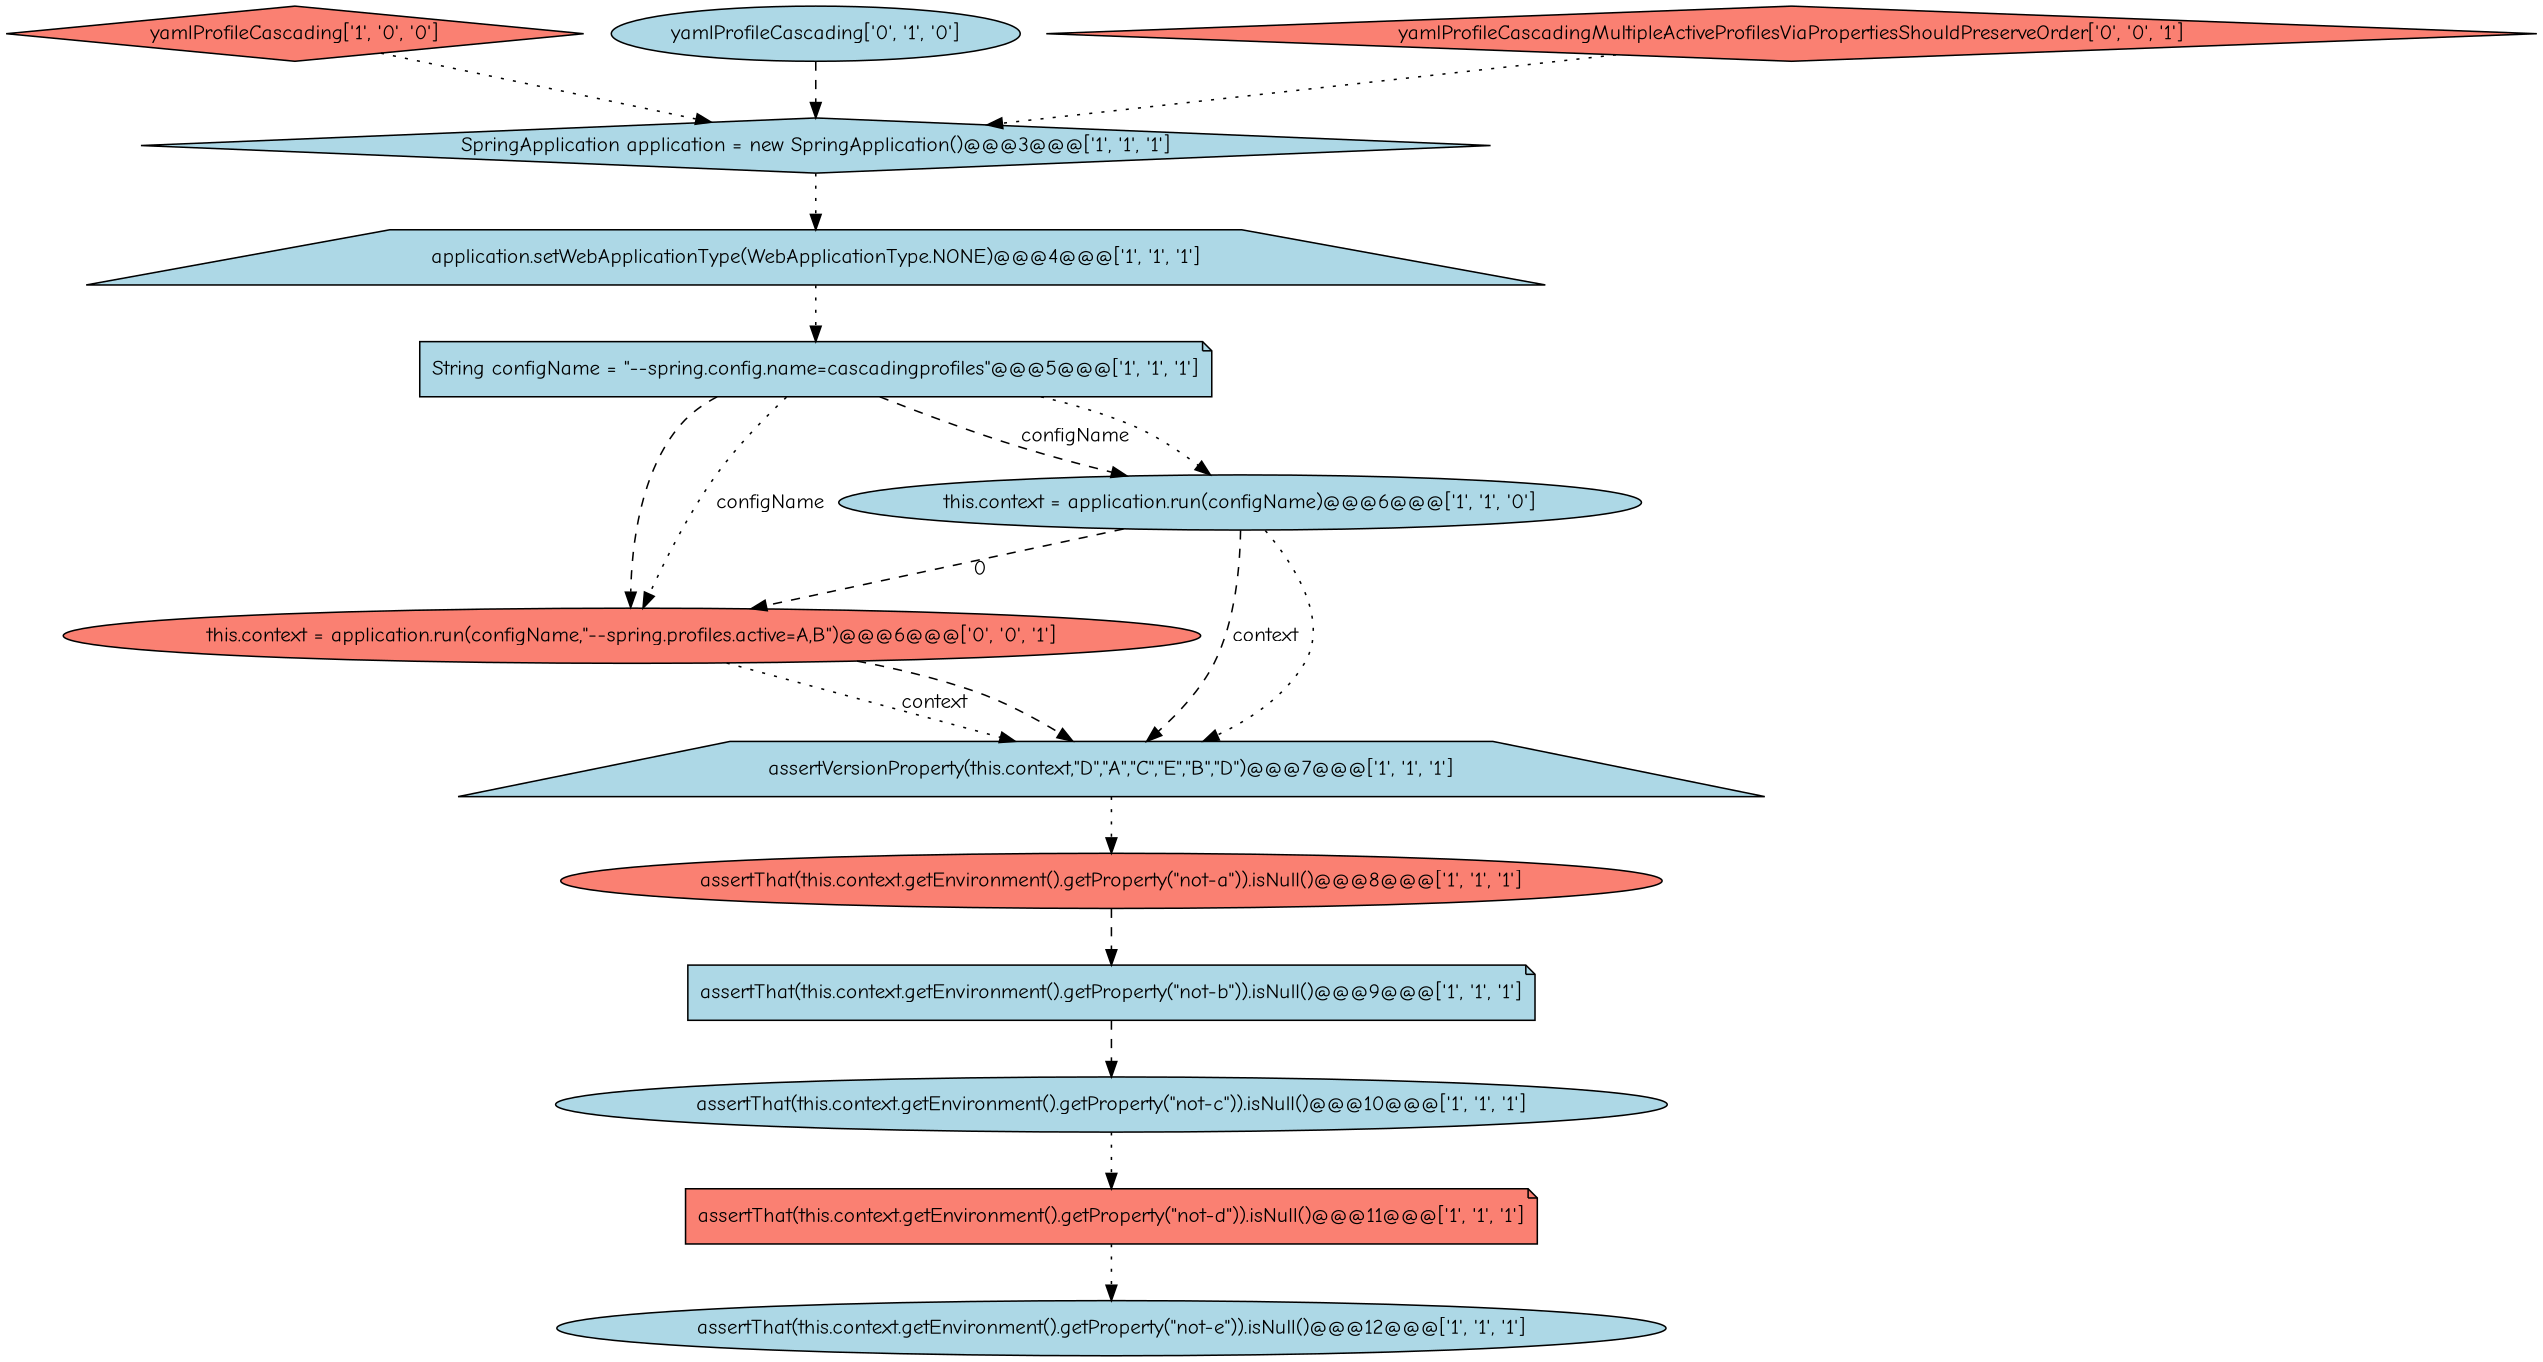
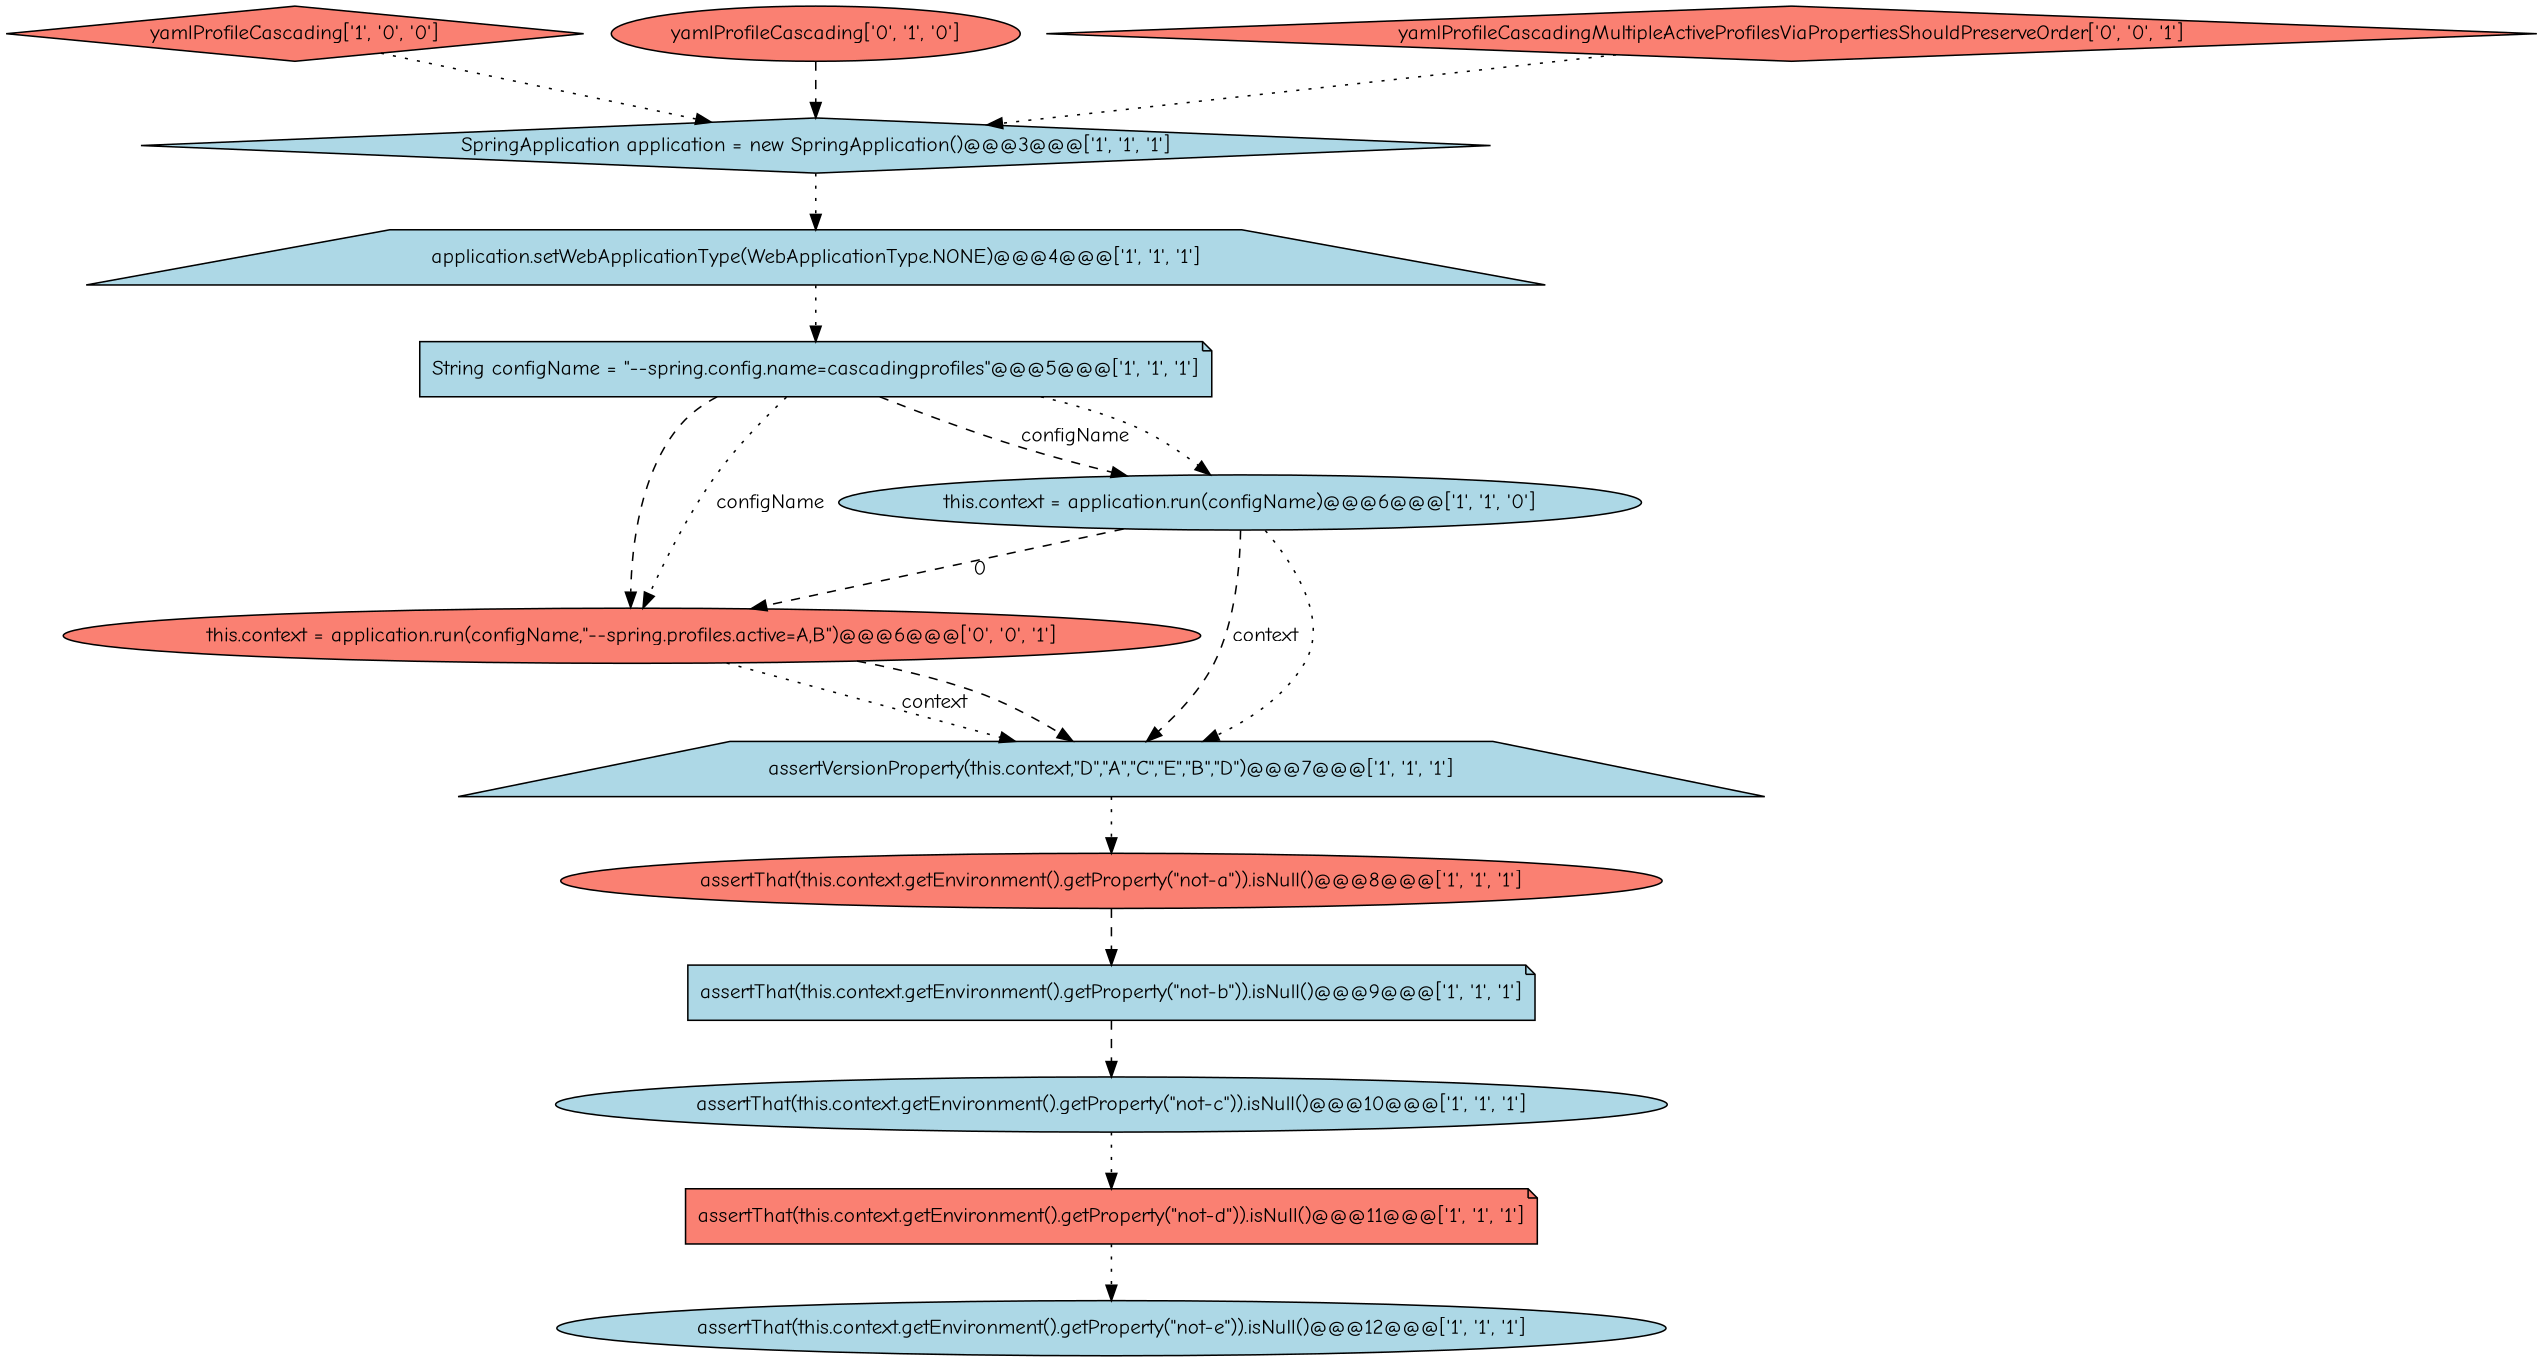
(816, 34) -> (816, 34)
